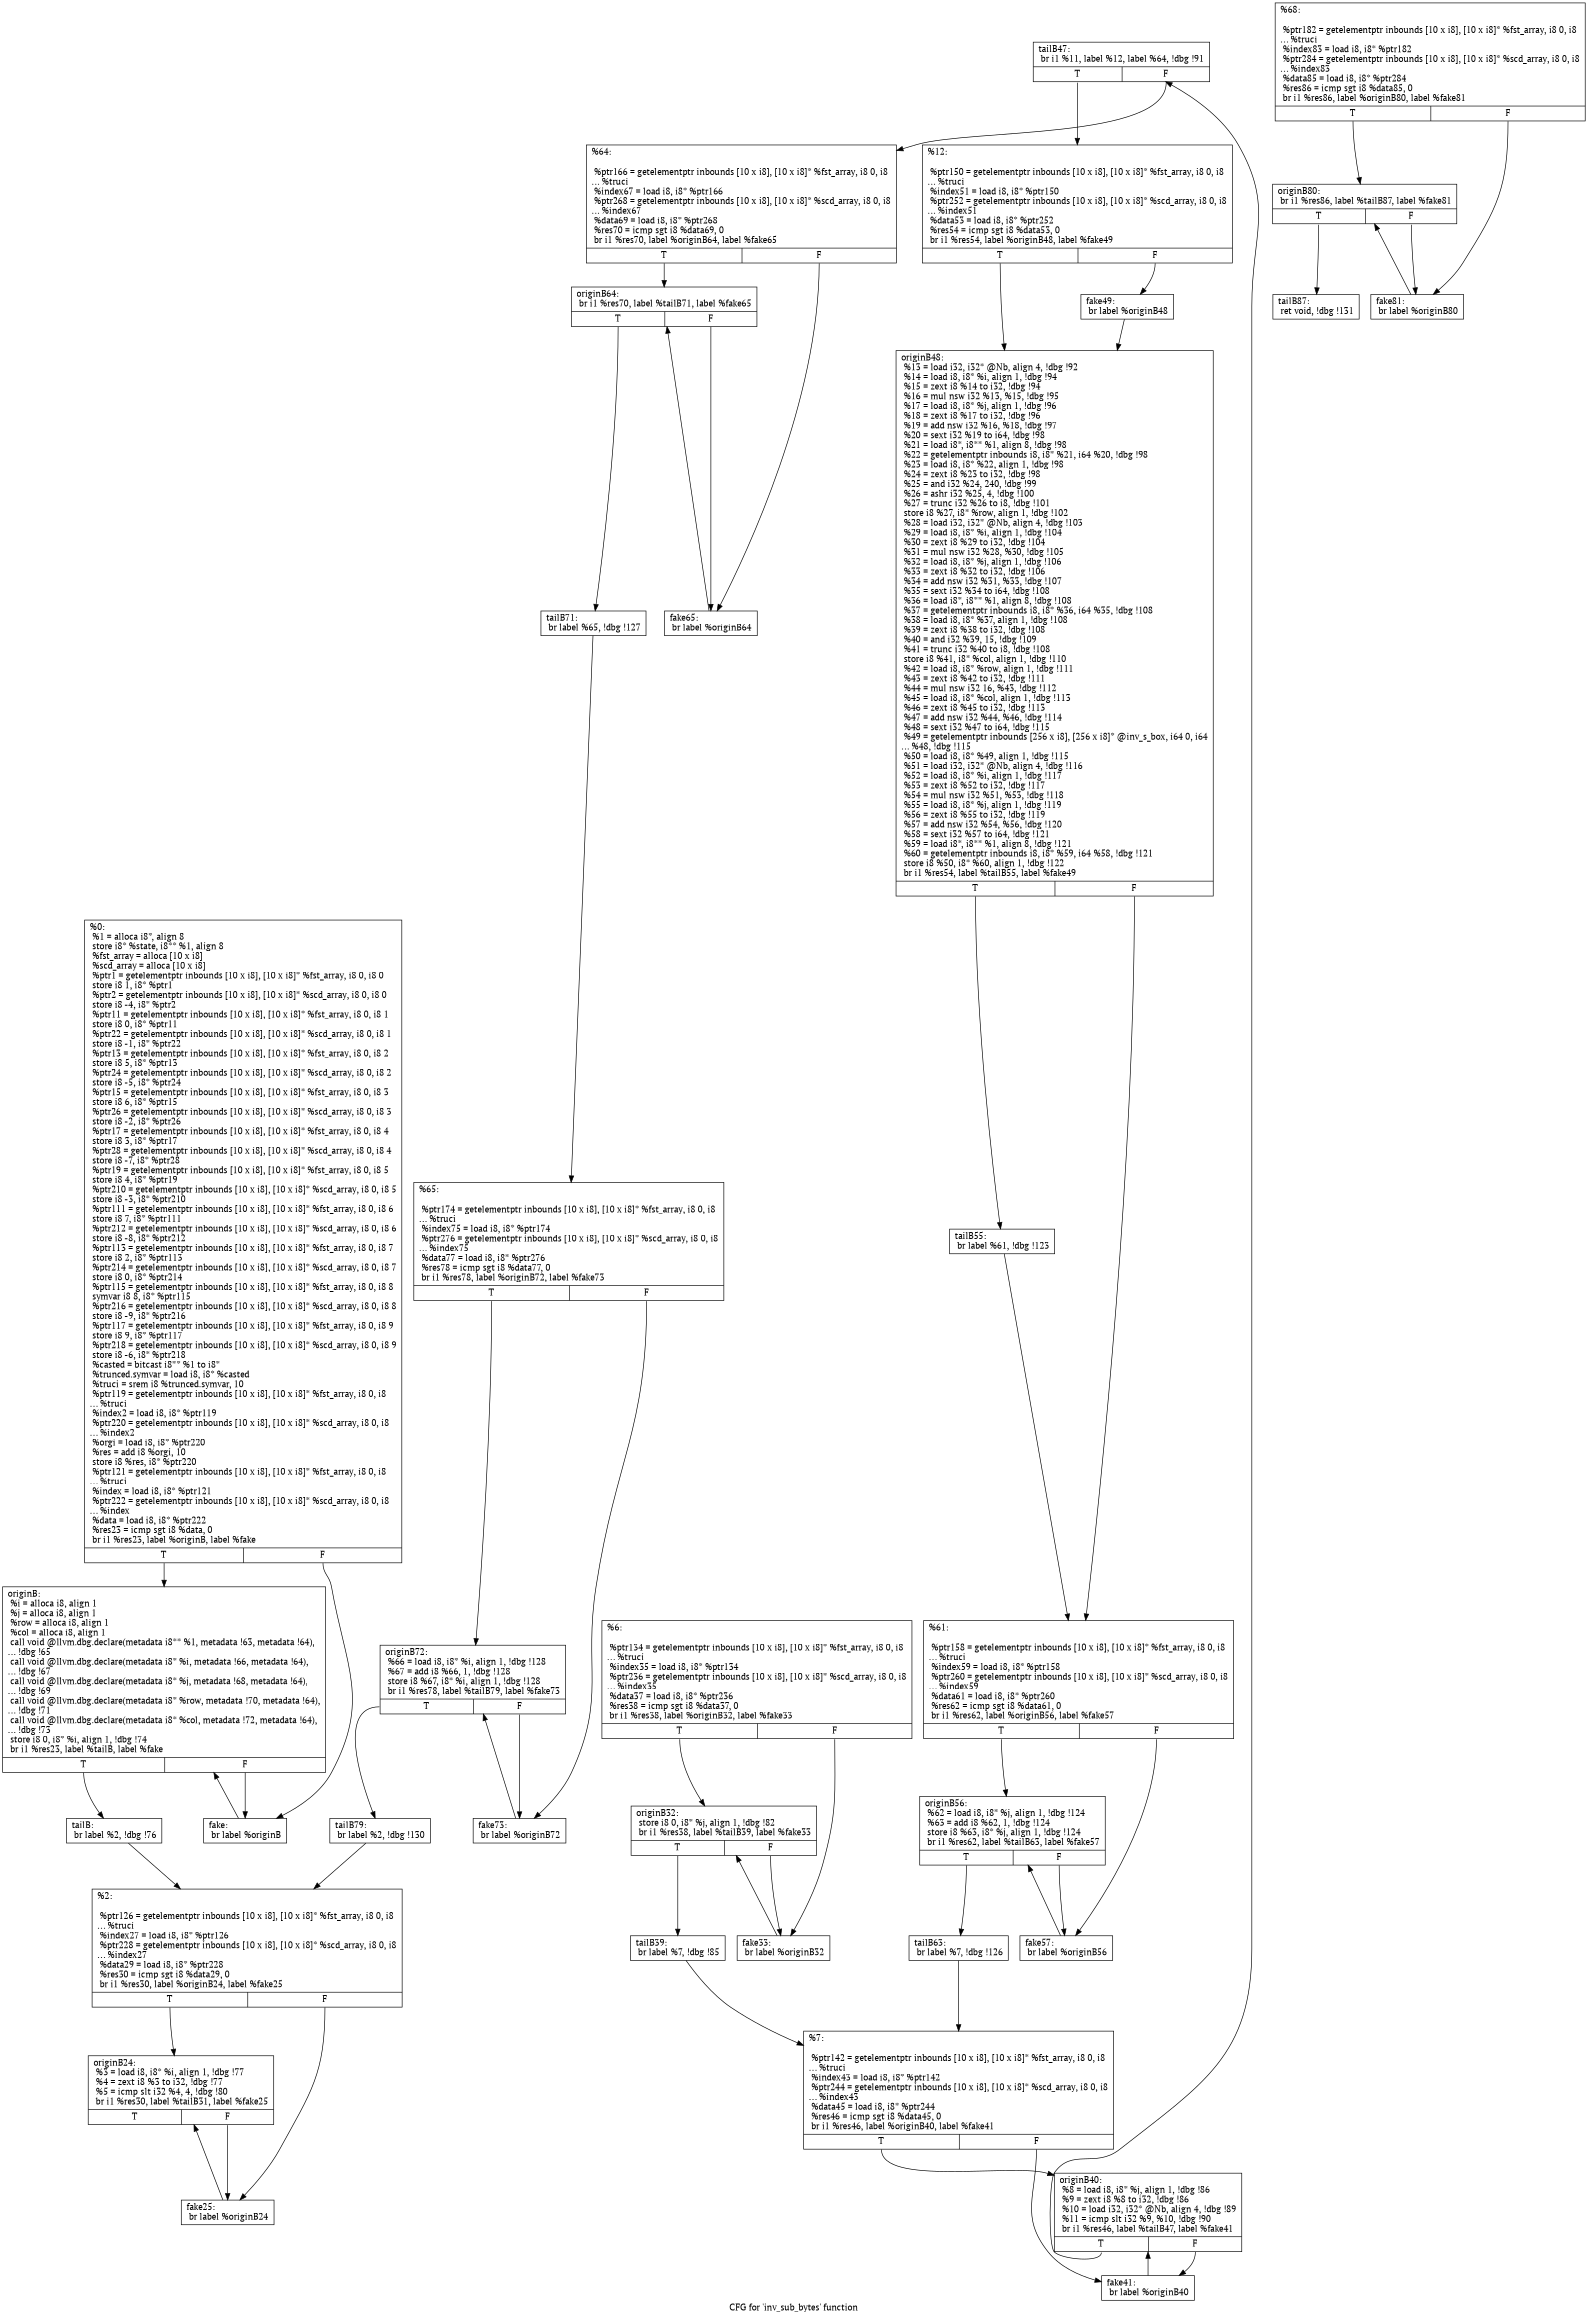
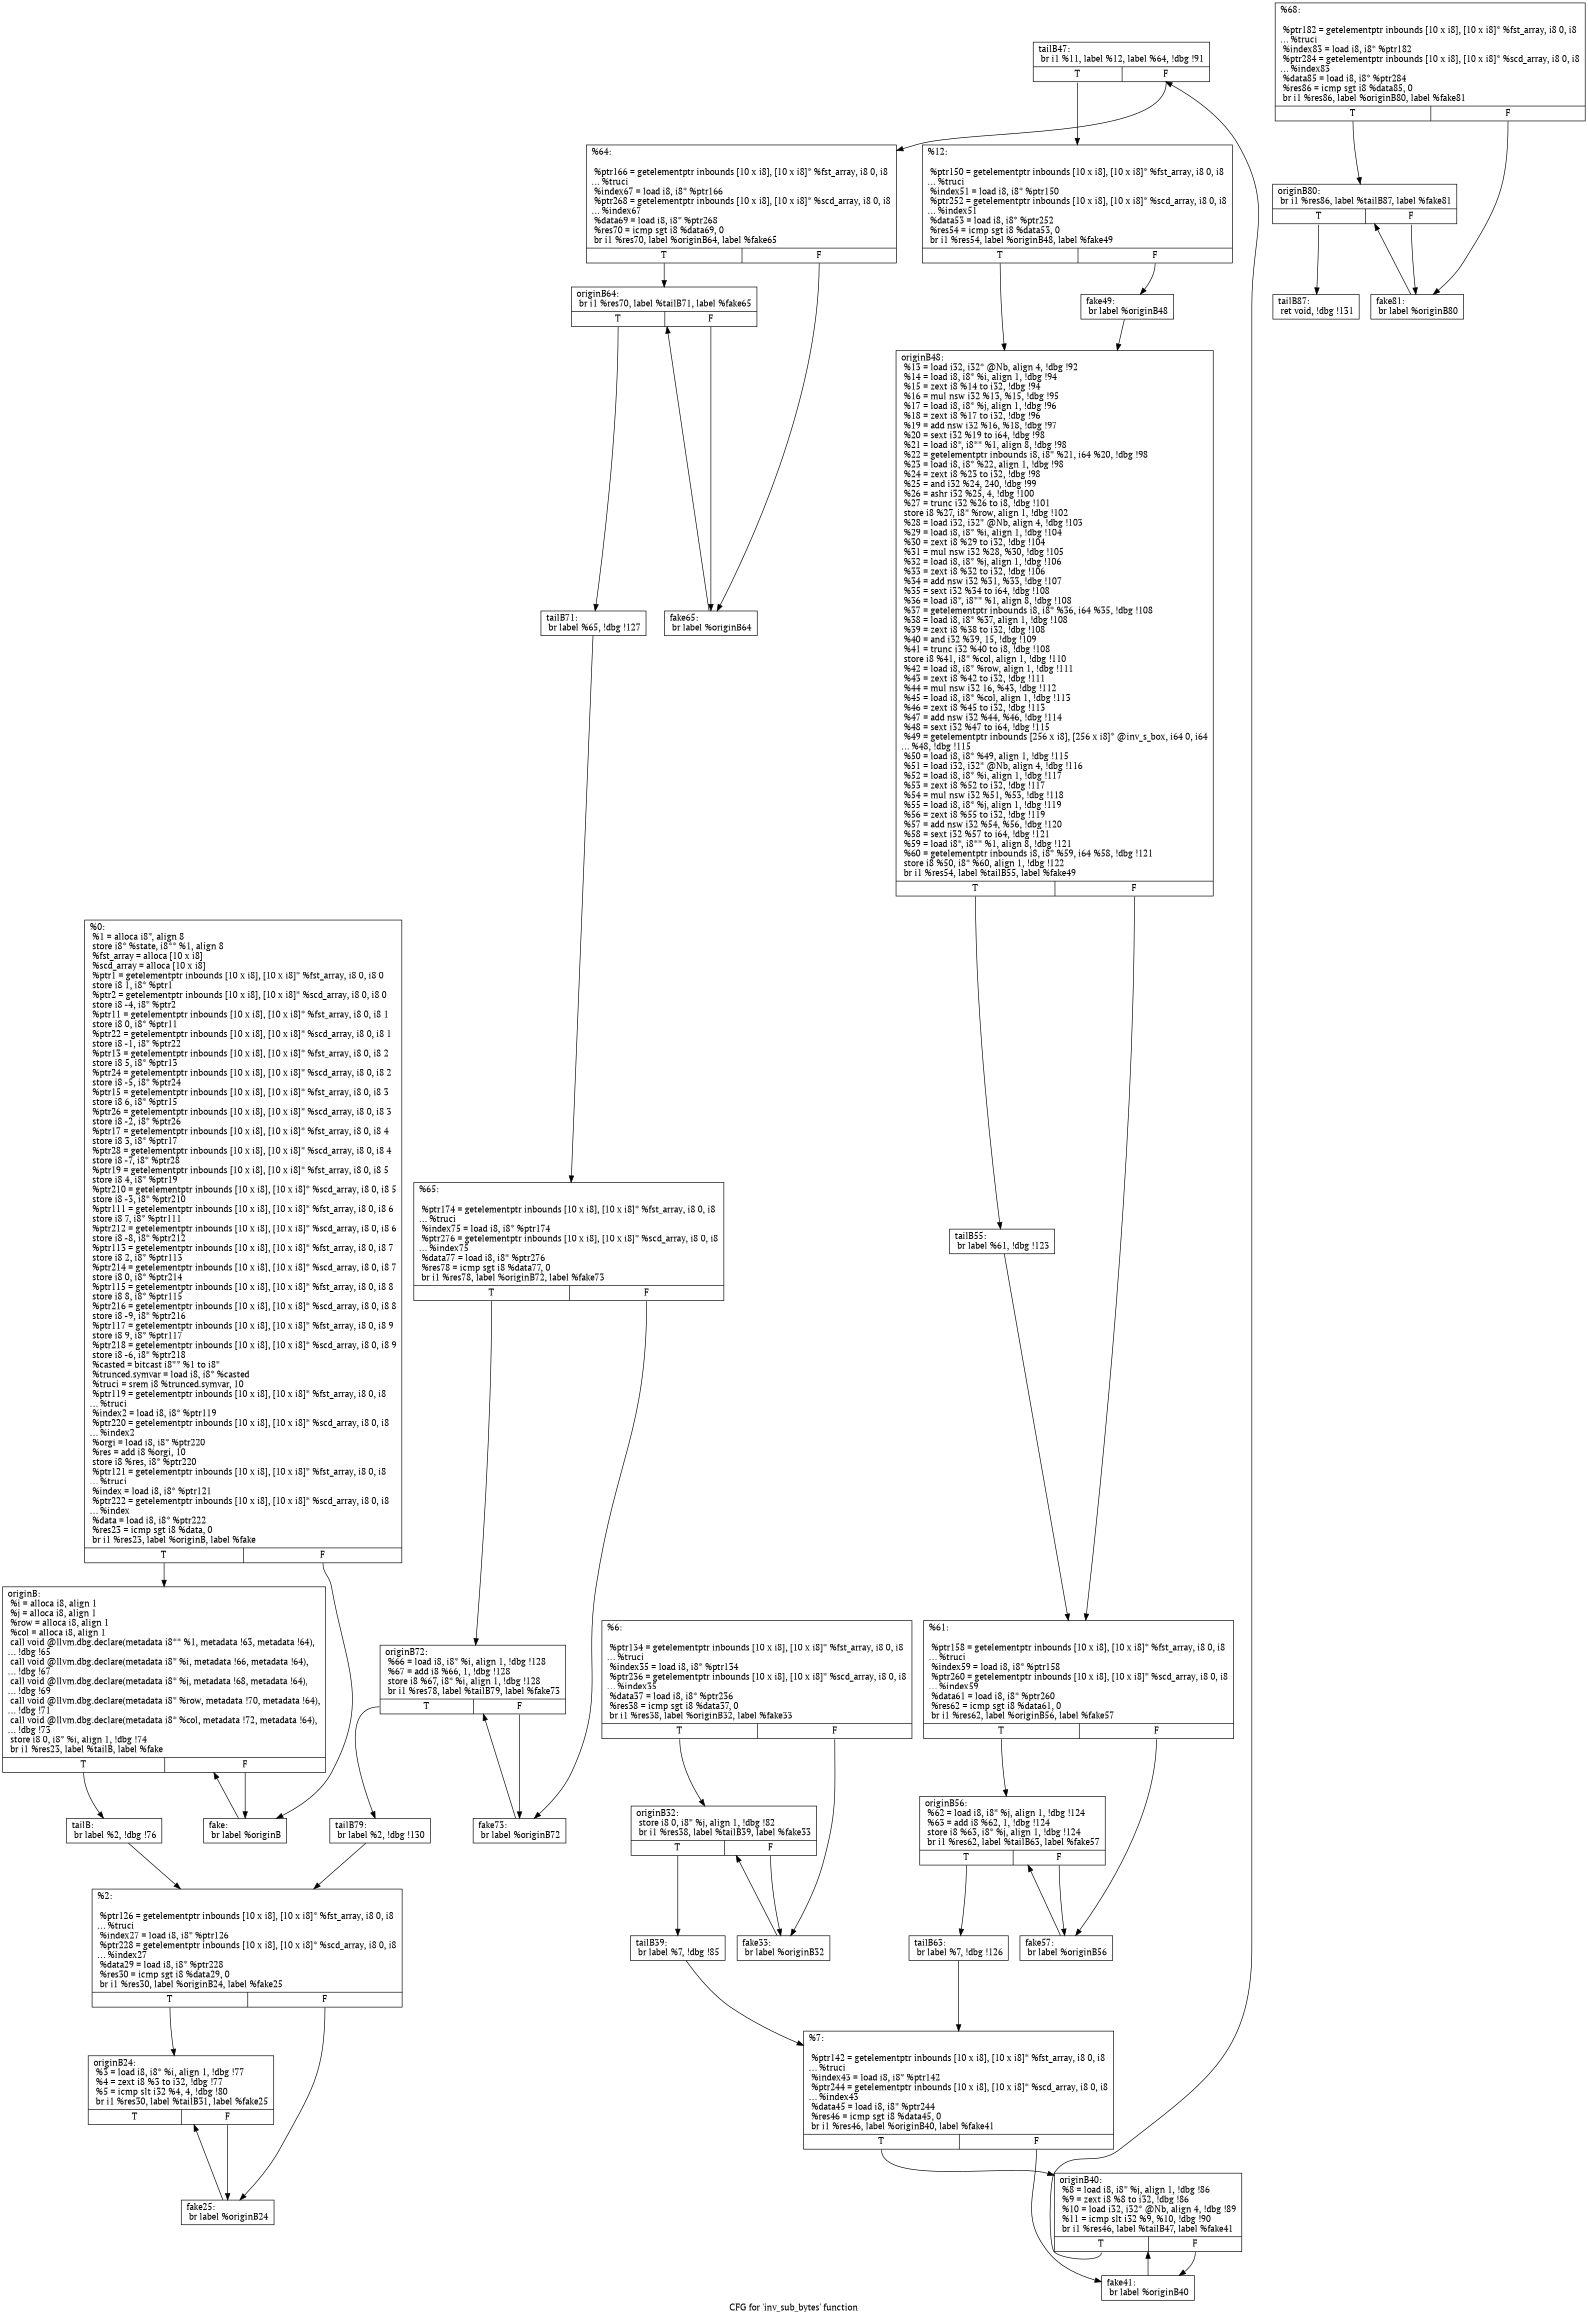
(140, 1297) -> (136, 1297)
